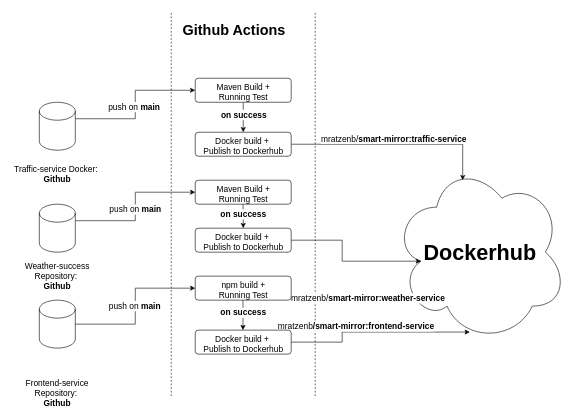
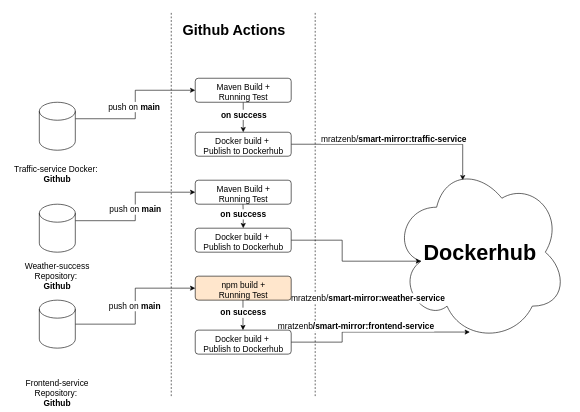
(243, 288) -> (243, 288)
